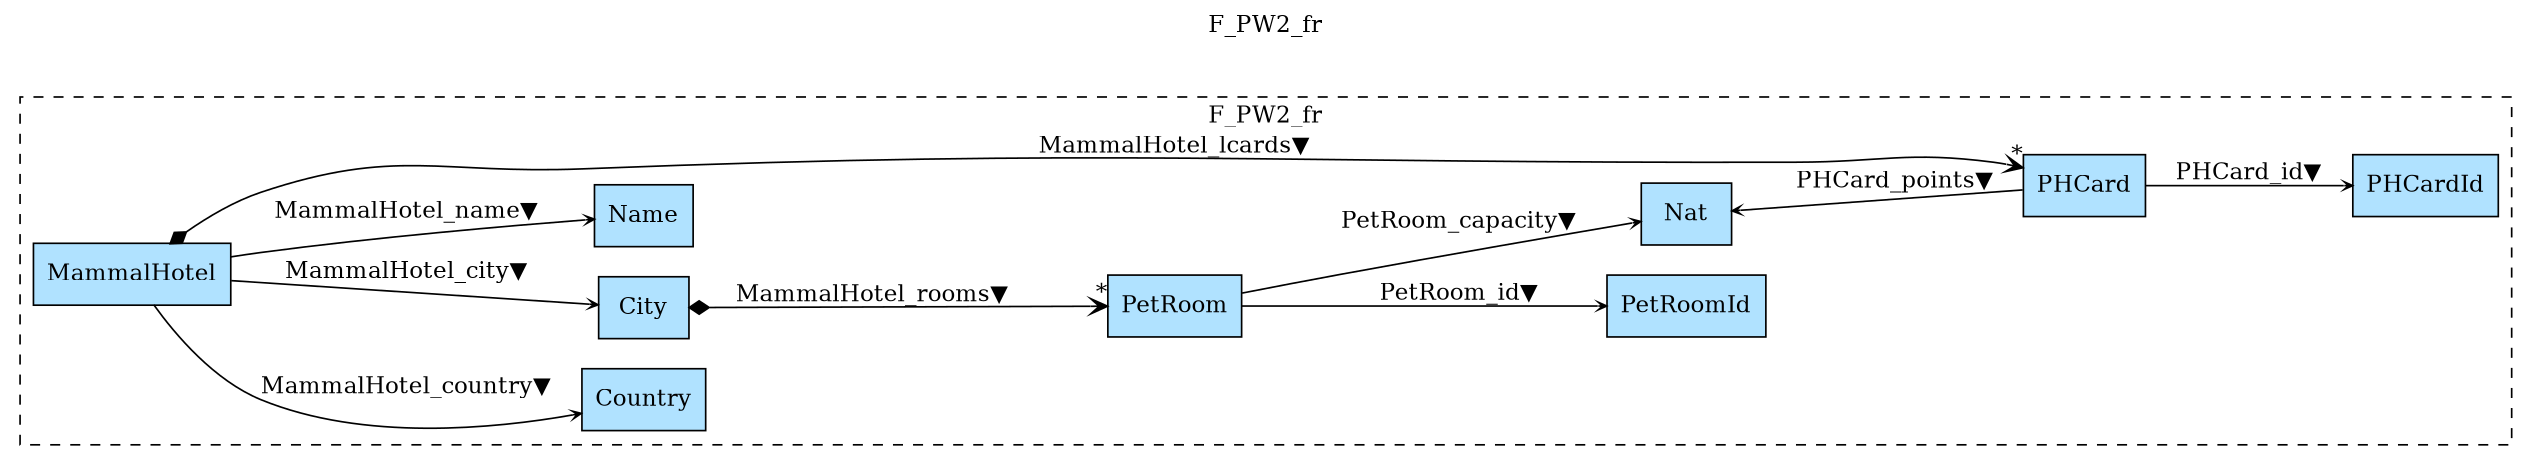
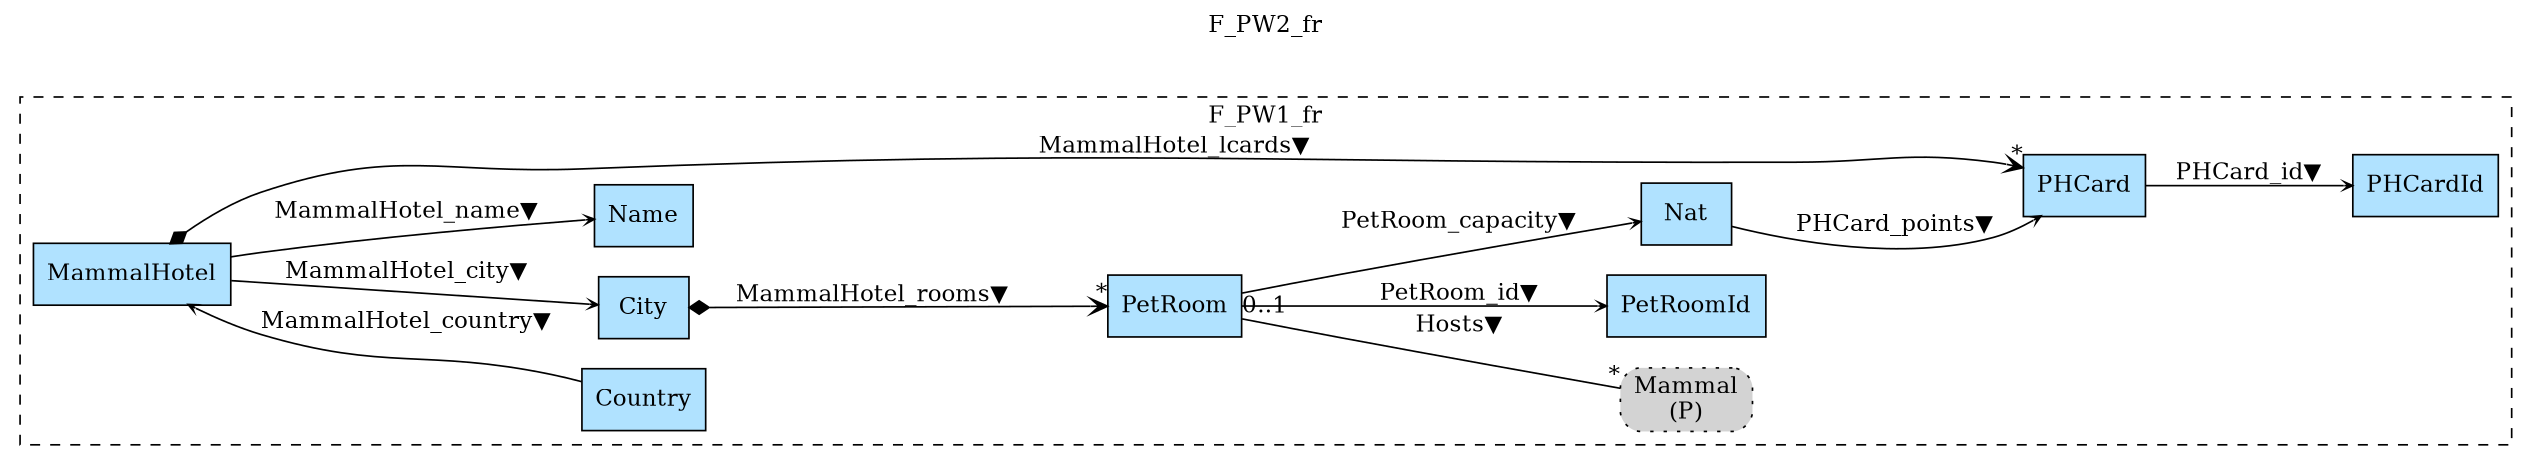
(1266, 116) -> (1266, 116)
(1882, 200) -> (1884, 248)
none -> (1686, 400)
(344, 422) -> (386, 357)
